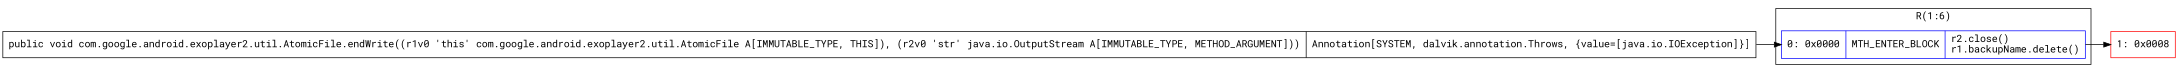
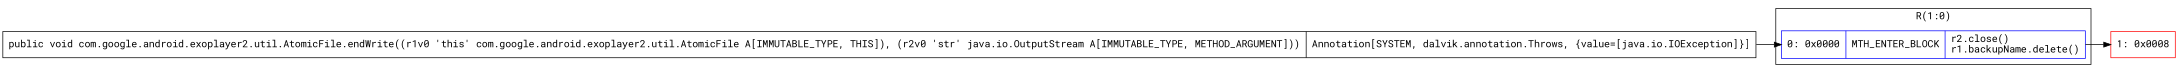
(1933, 17) -> (1933, 17)
